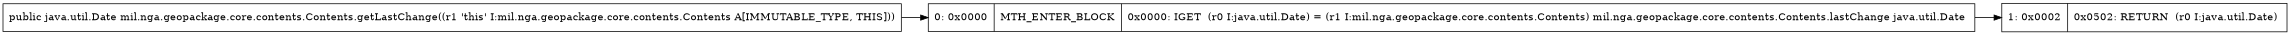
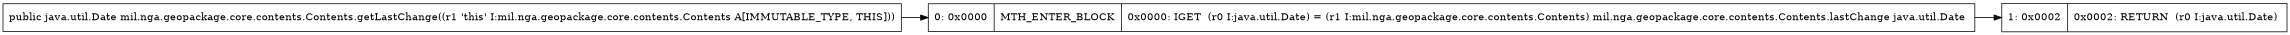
(2177, 17) -> (2177, 17)
